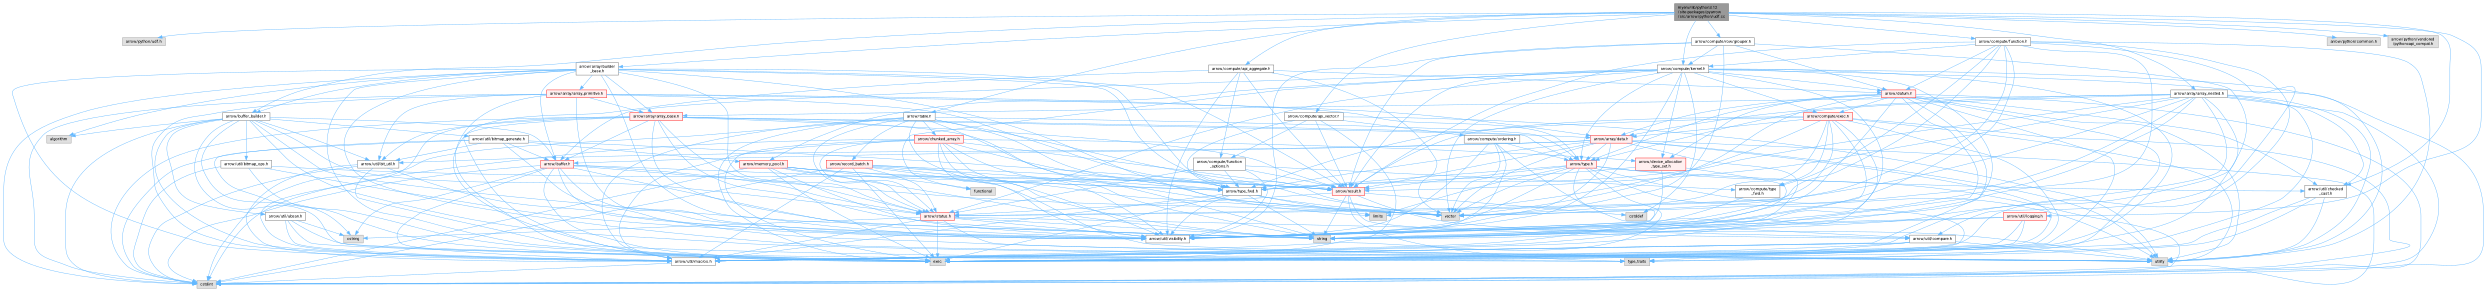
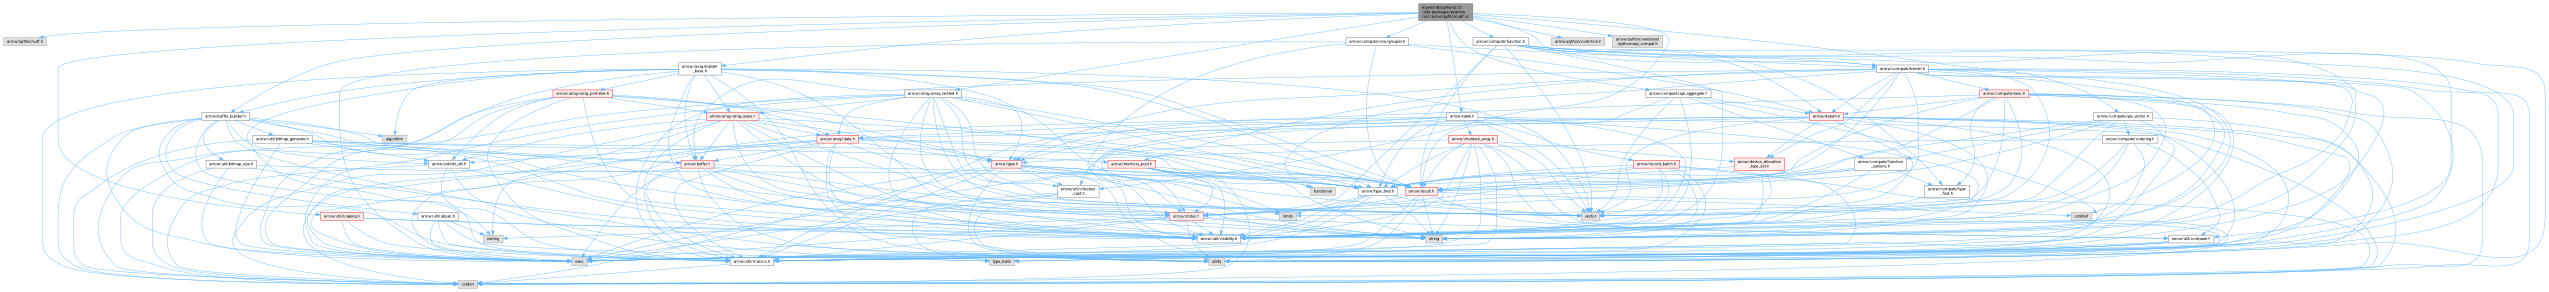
(1872, 103) -> (1914, 105)
(1654, 190) -> (1876, 211)
(329, 195) -> none
